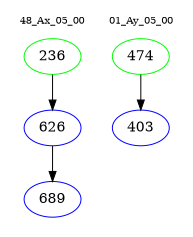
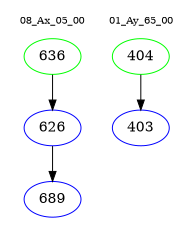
(53, 21) -> (53, 21)
(141, 21) -> (141, 21)
(53, 57) -> (53, 57)
(141, 57) -> (141, 57)
